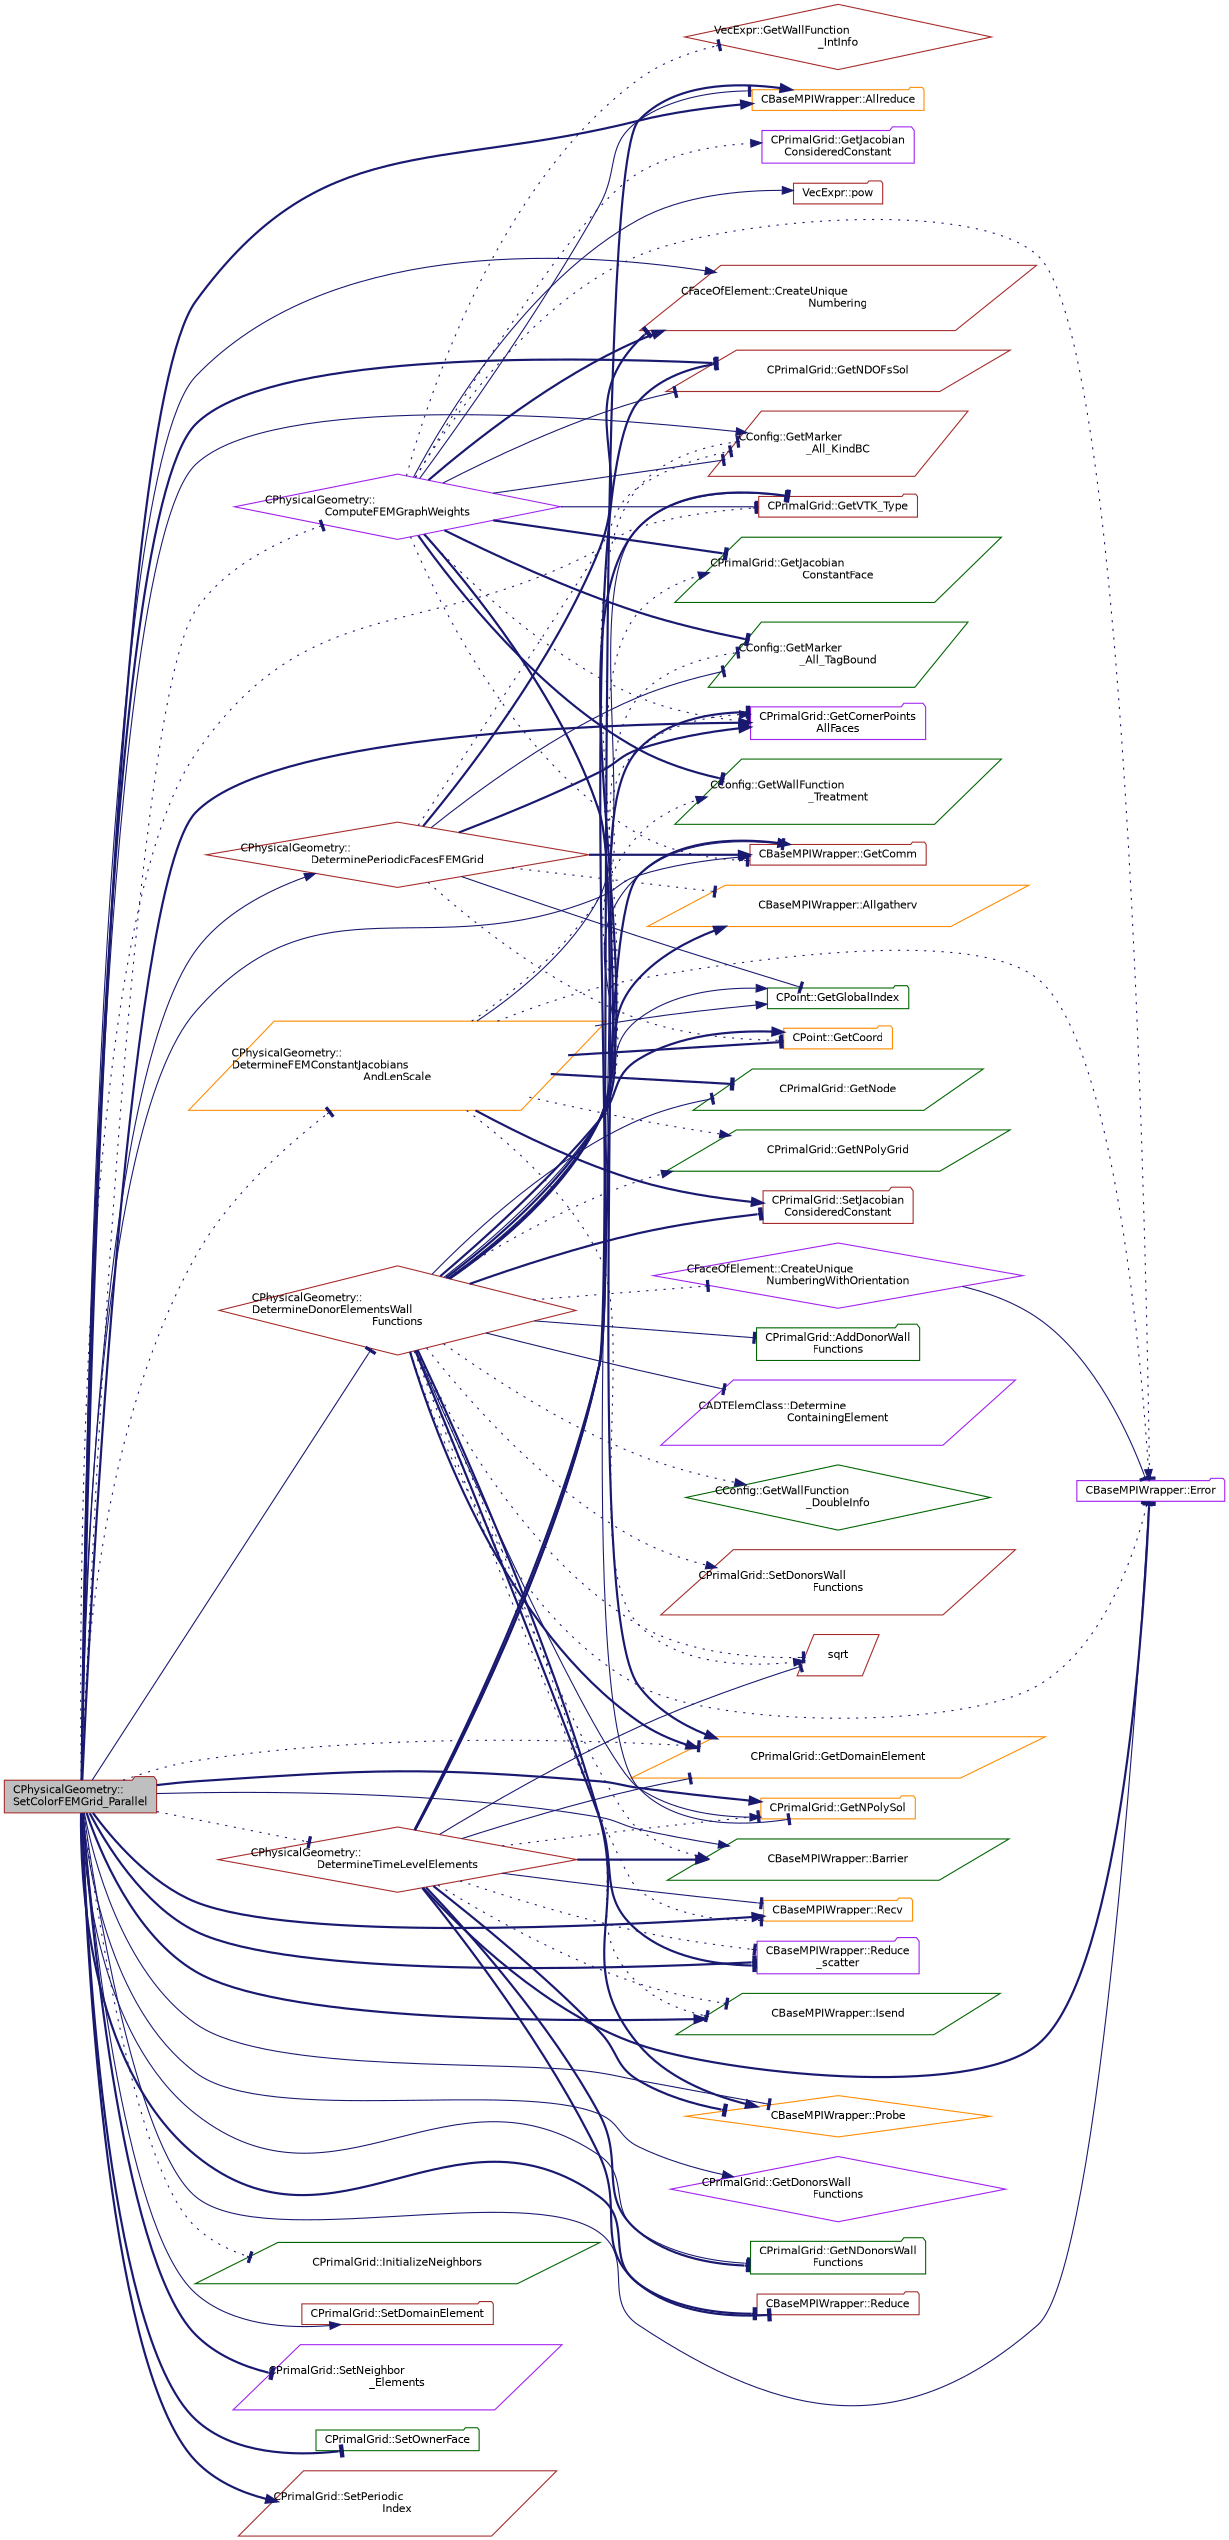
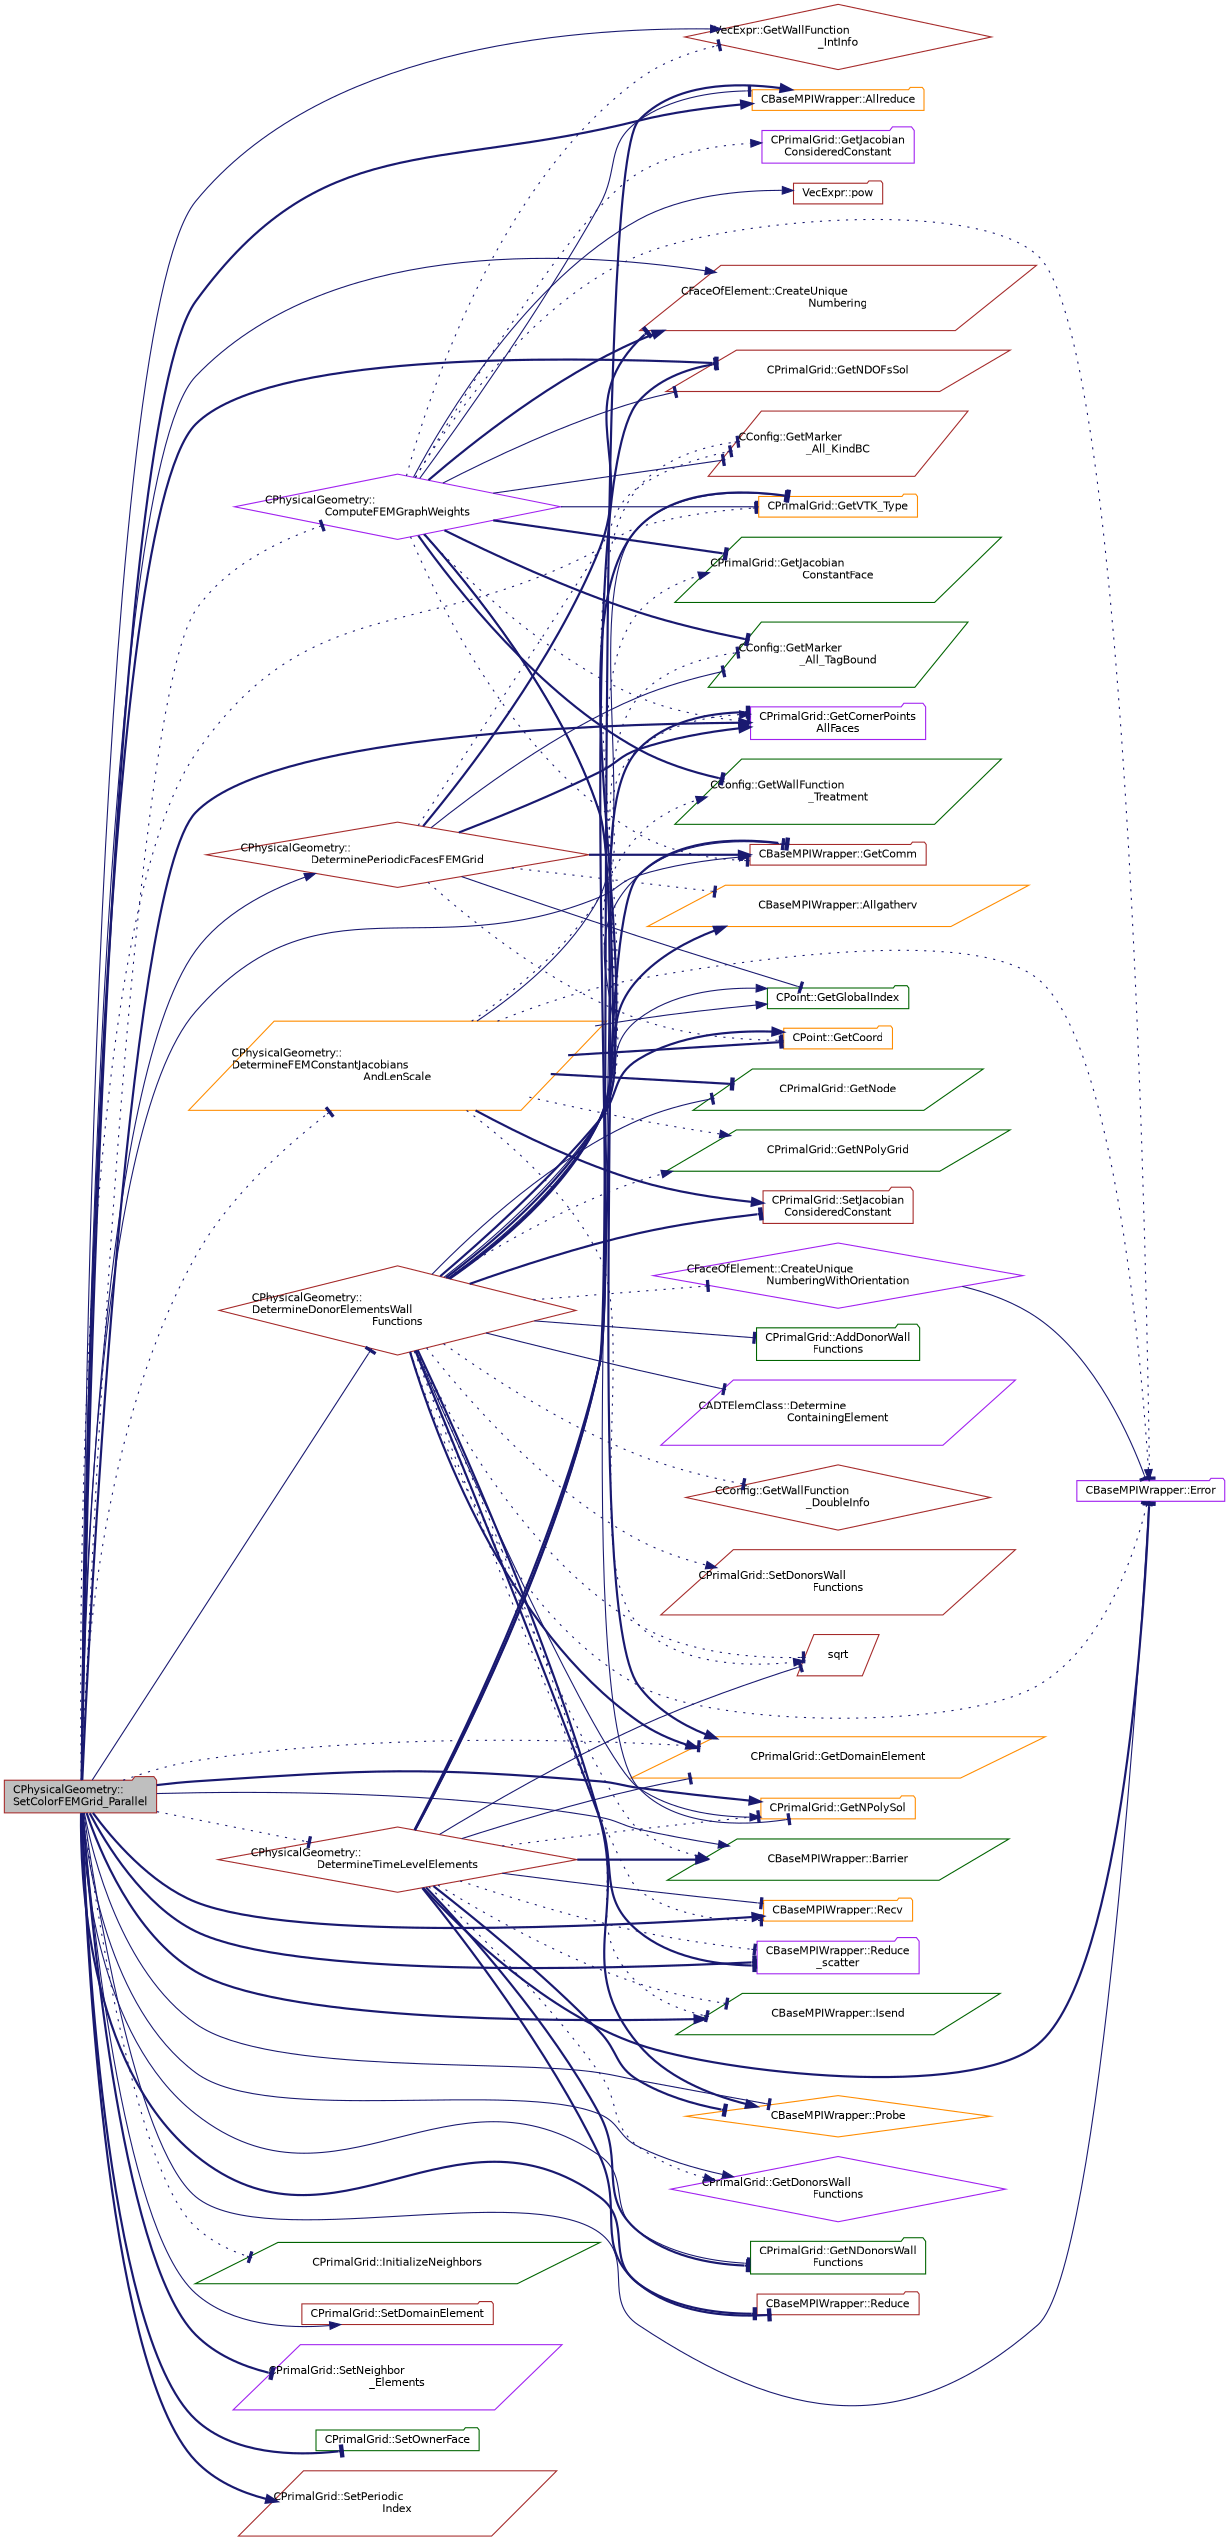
(838, 507) -> (838, 507)
(172, 519) -> (114, 707)
(605, 1295) -> (605, 1295)
(592, 1434) -> (592, 1434)
(838, 1497) -> (838, 1497)
none -> (570, 2035)
